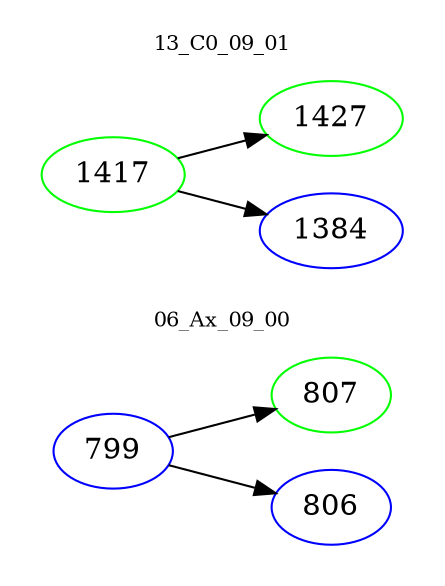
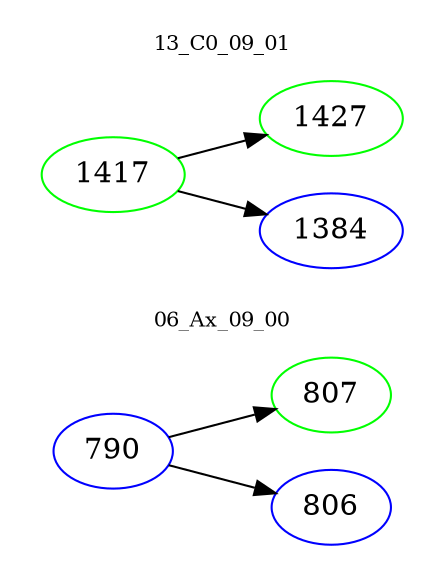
(113, 451) -> (113, 451)
